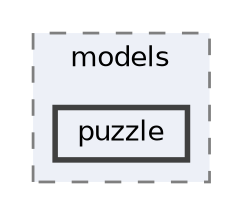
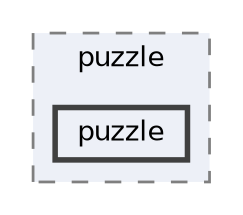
(121, 59) -> (121, 59)
